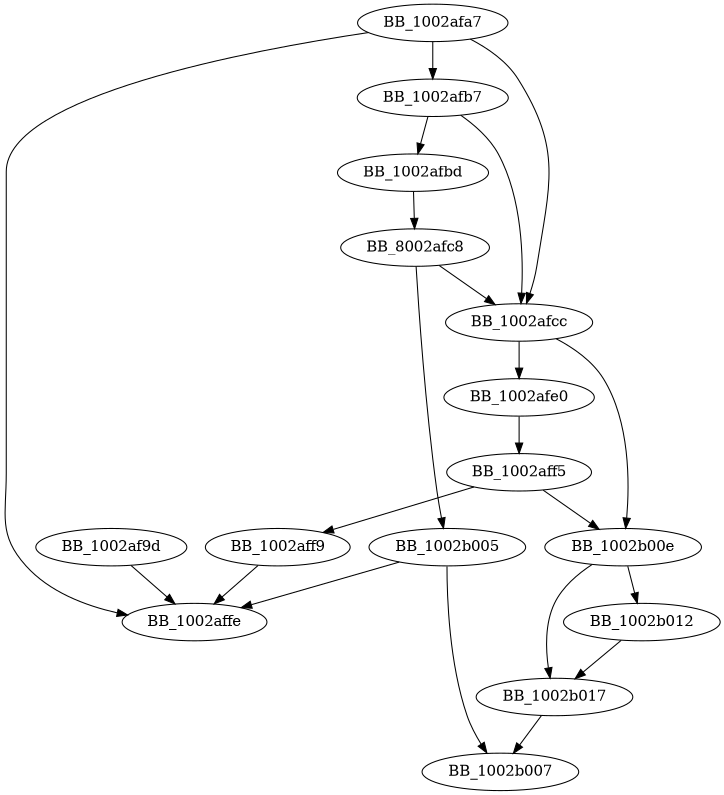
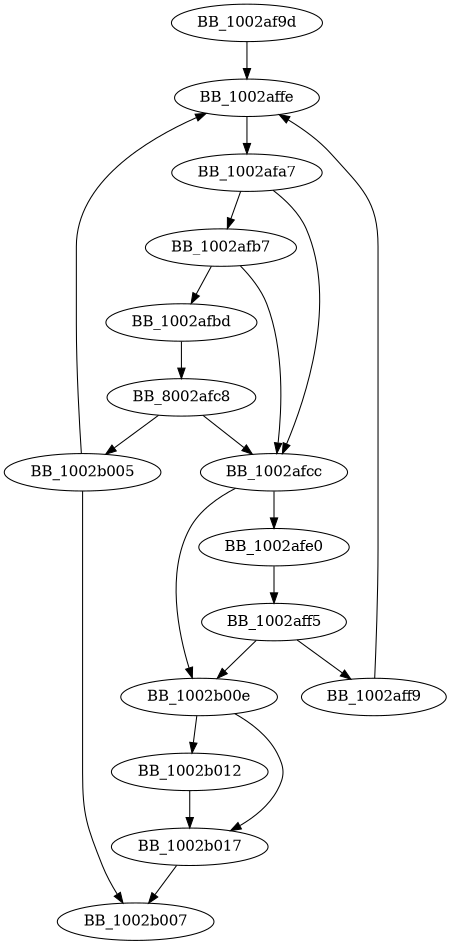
(6, 222) -> (247, 130)
